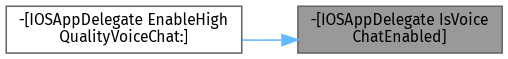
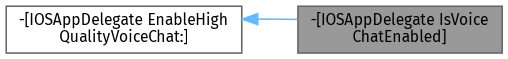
(262, 40) -> (278, 19)
